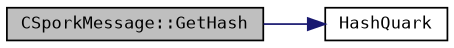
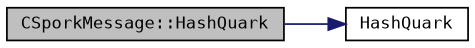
(135, 24) -> (145, 24)
